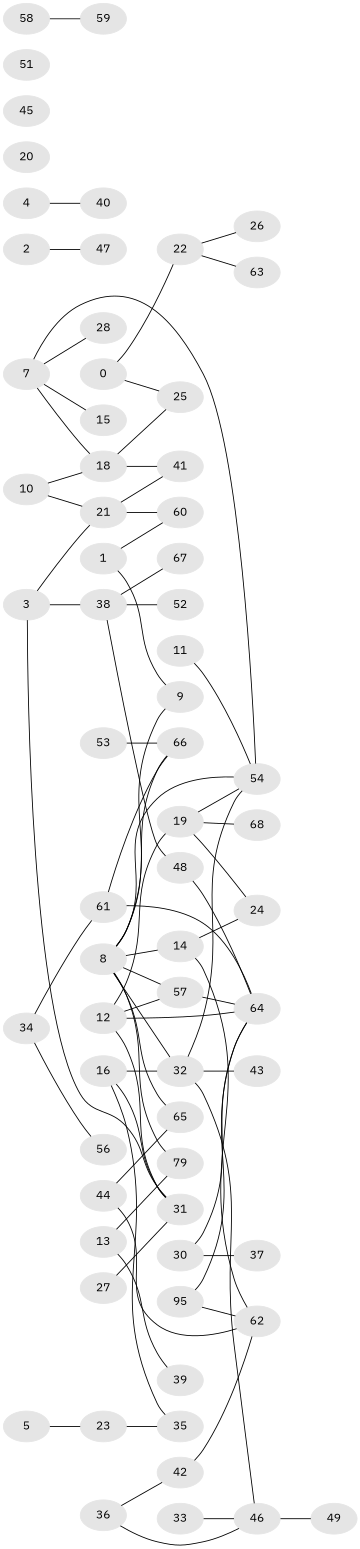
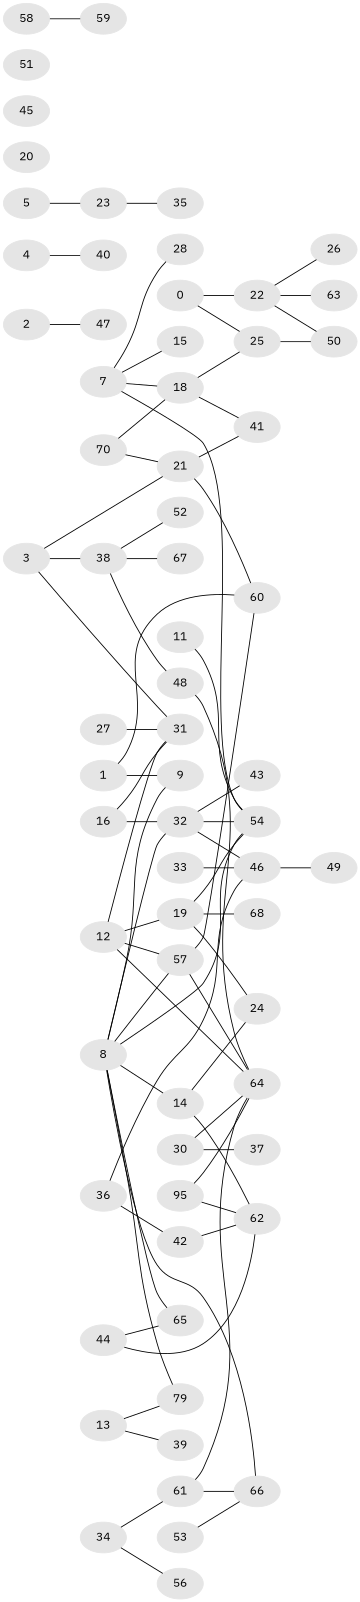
none -> (334, 342)
(26, 489) -> (103, 450)
none -> (231, 765)
(136, 1226) -> none
